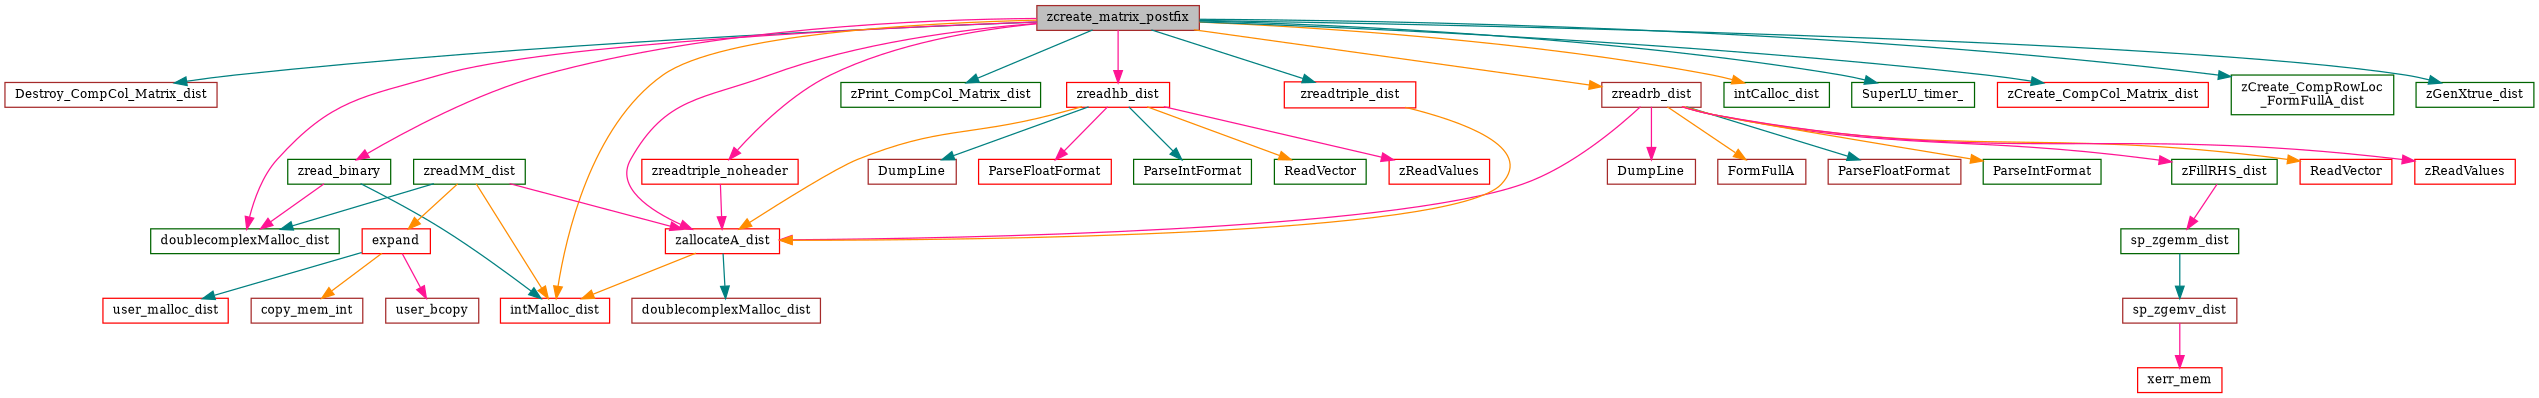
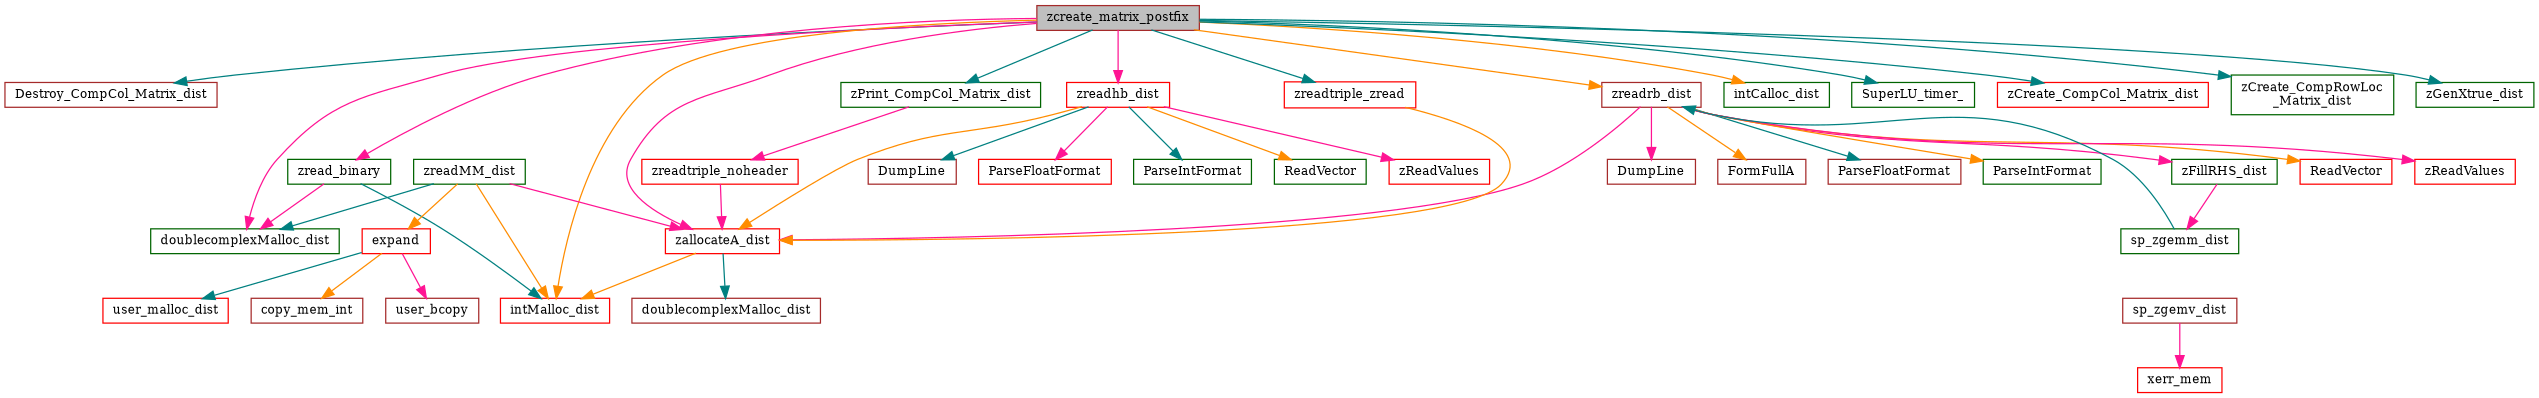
(874, 57) -> (836, 131)
(1350, 95) -> (1350, 95)
(2312, 95) -> (2312, 95)
(2180, 270) -> (1954, 118)
